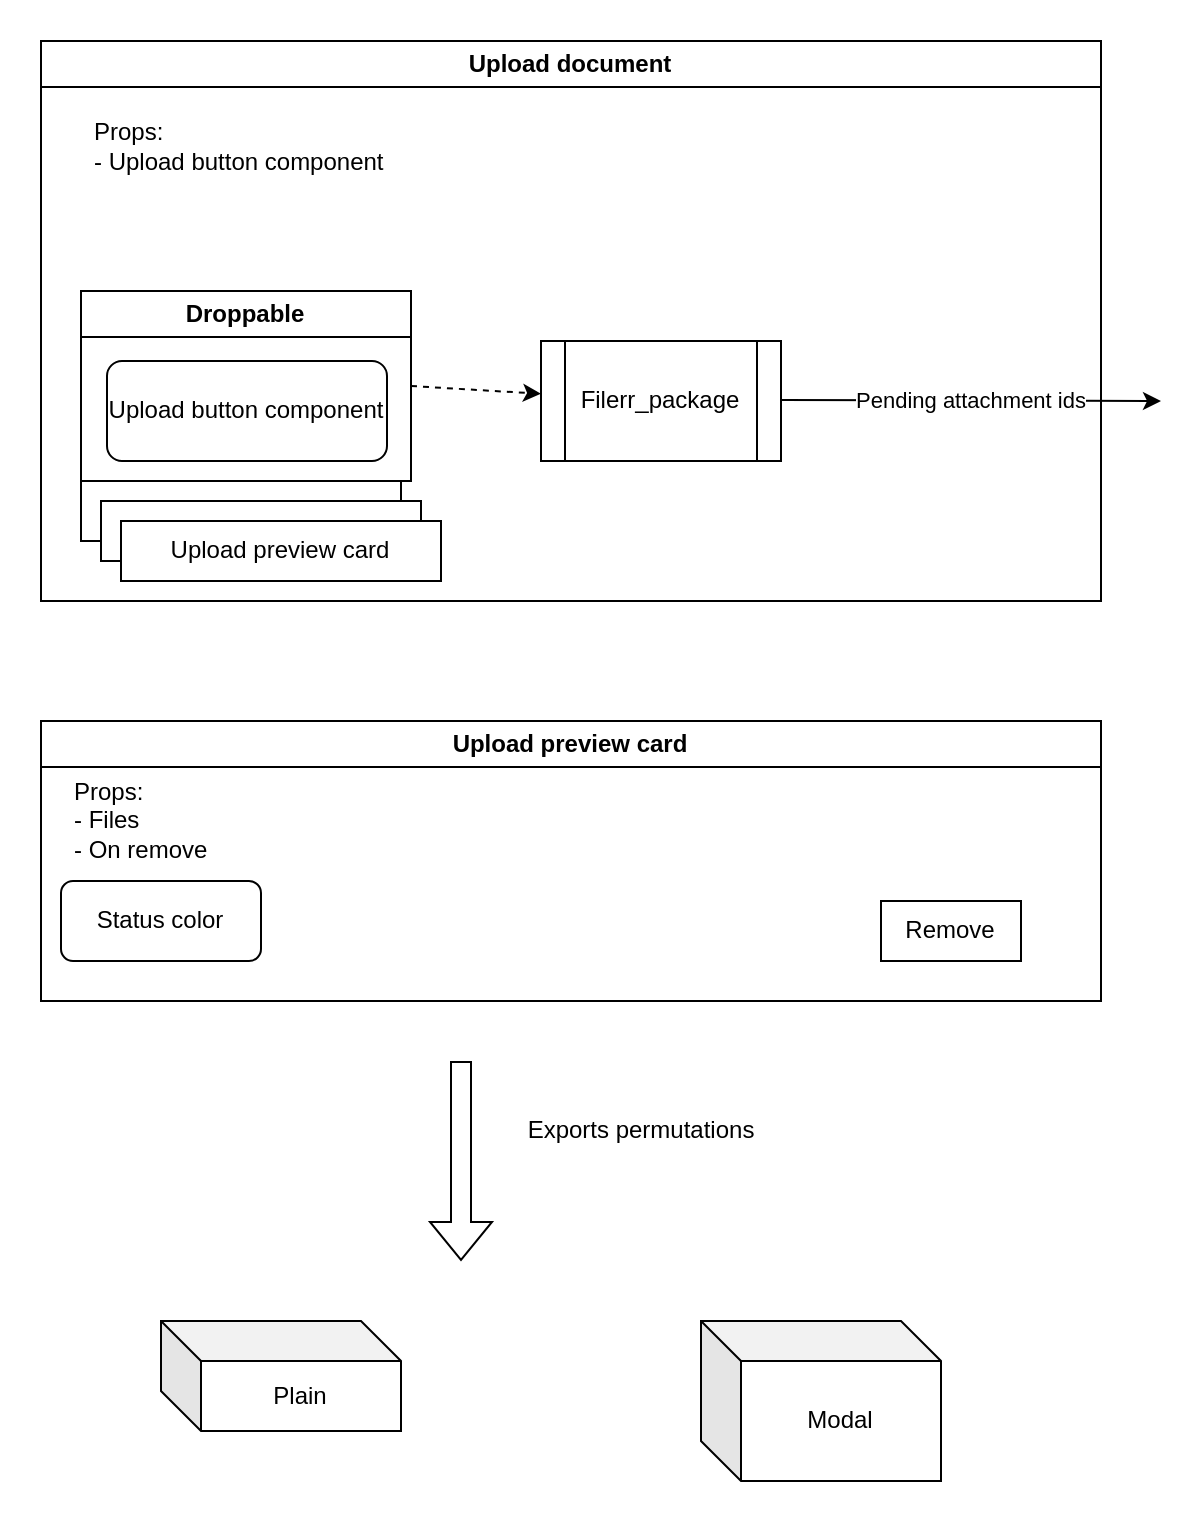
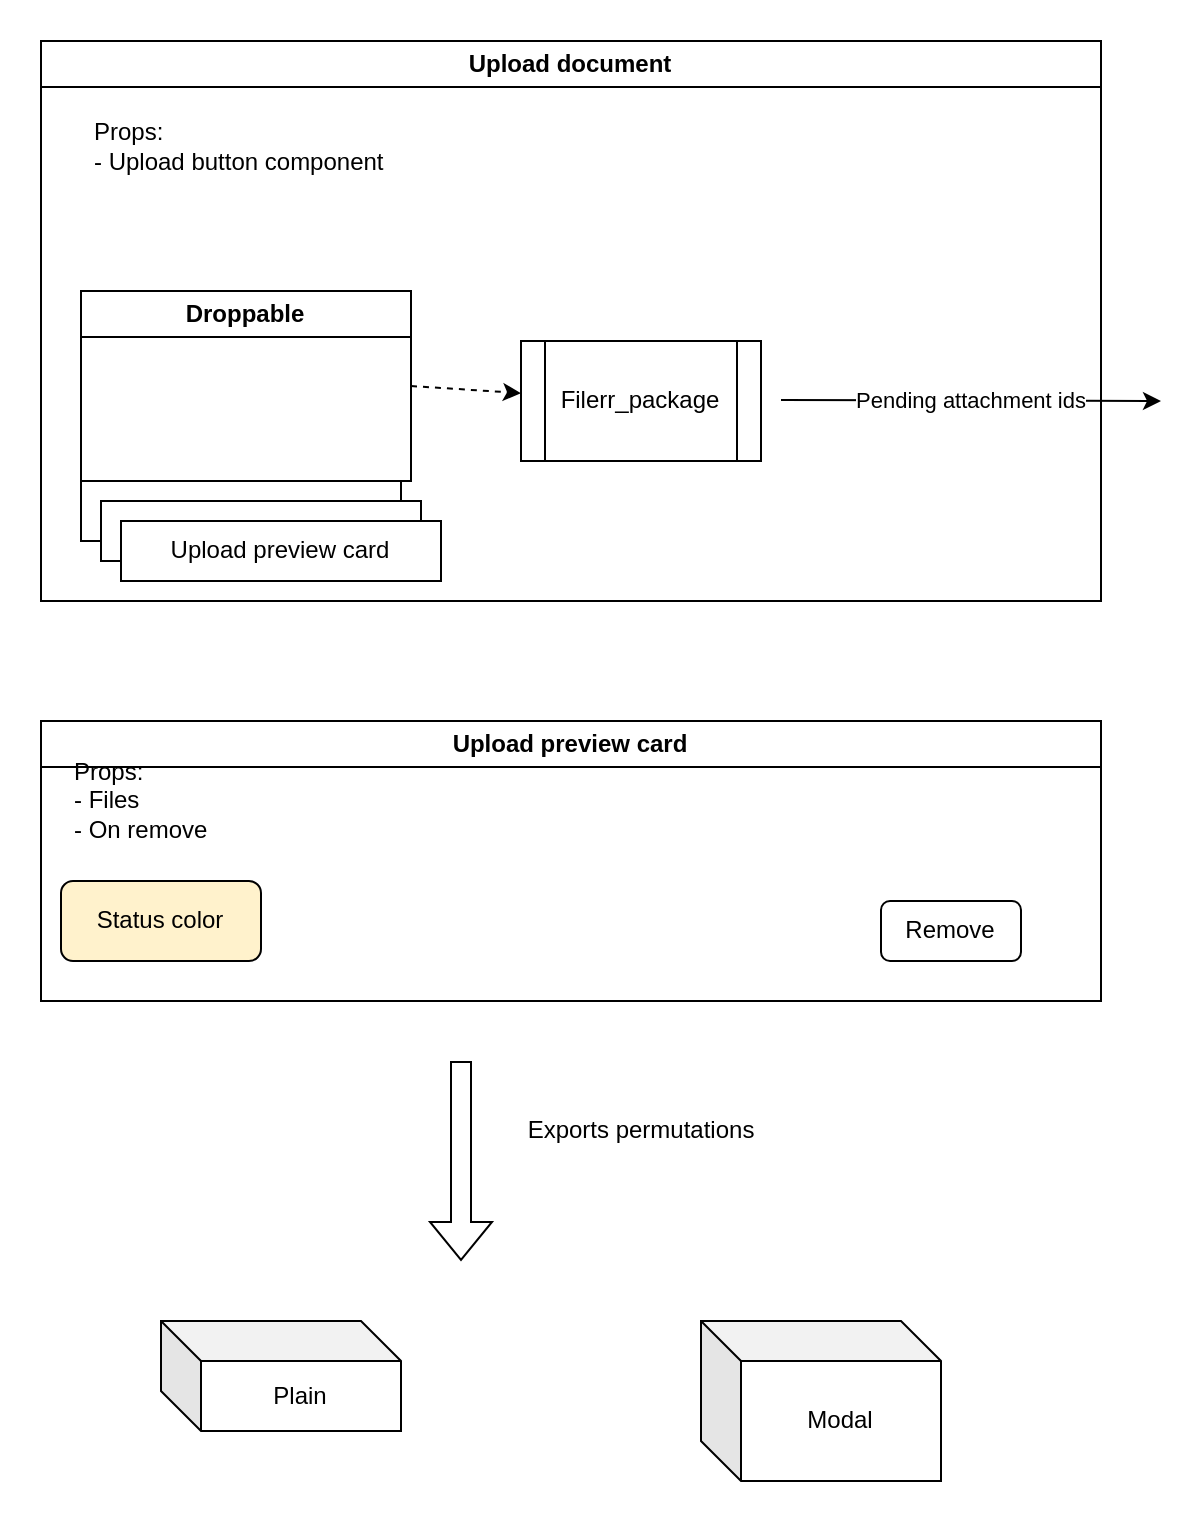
(661, 401) -> (641, 401)
(247, 411) -> none
(161, 821) -> (161, 801)
(161, 921) -> (161, 921)
(951, 931) -> (951, 931)
